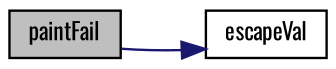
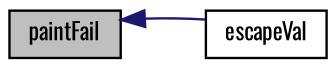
(151, 50) -> (175, 18)
